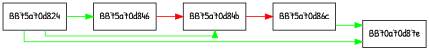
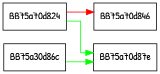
(76, 17) -> (76, 12)
(215, 17) -> none
(304, 17) -> (35, 57)
(394, 34) -> (125, 57)
